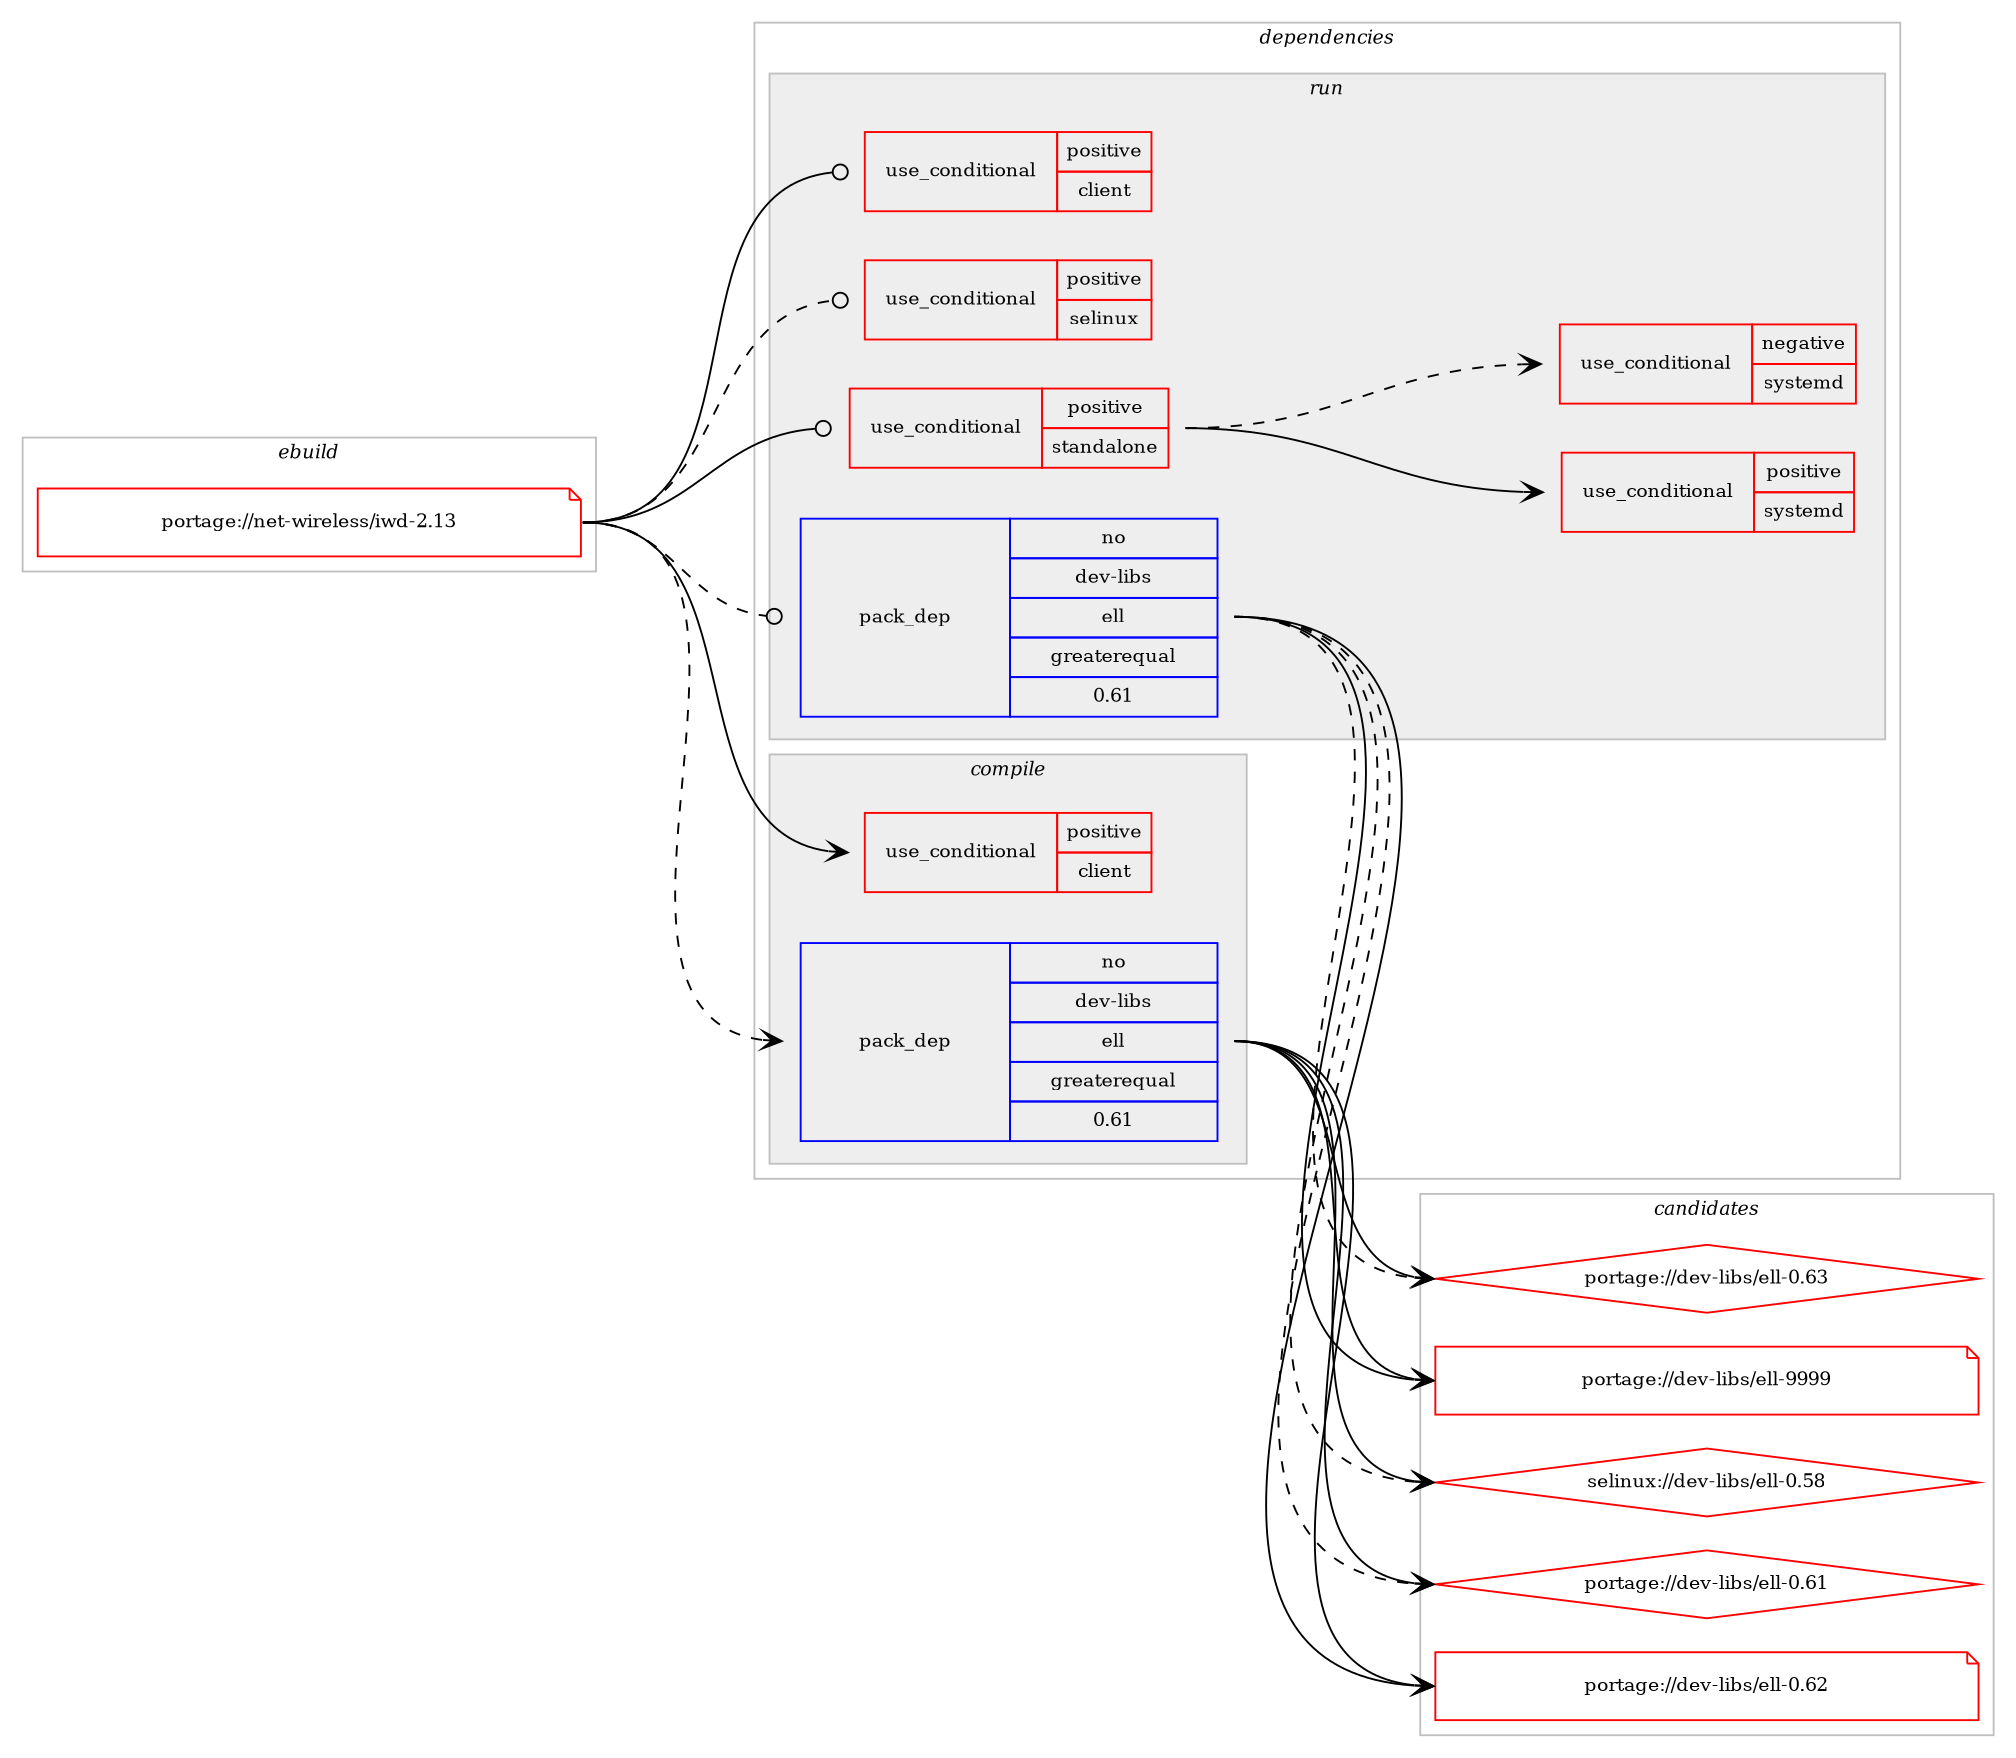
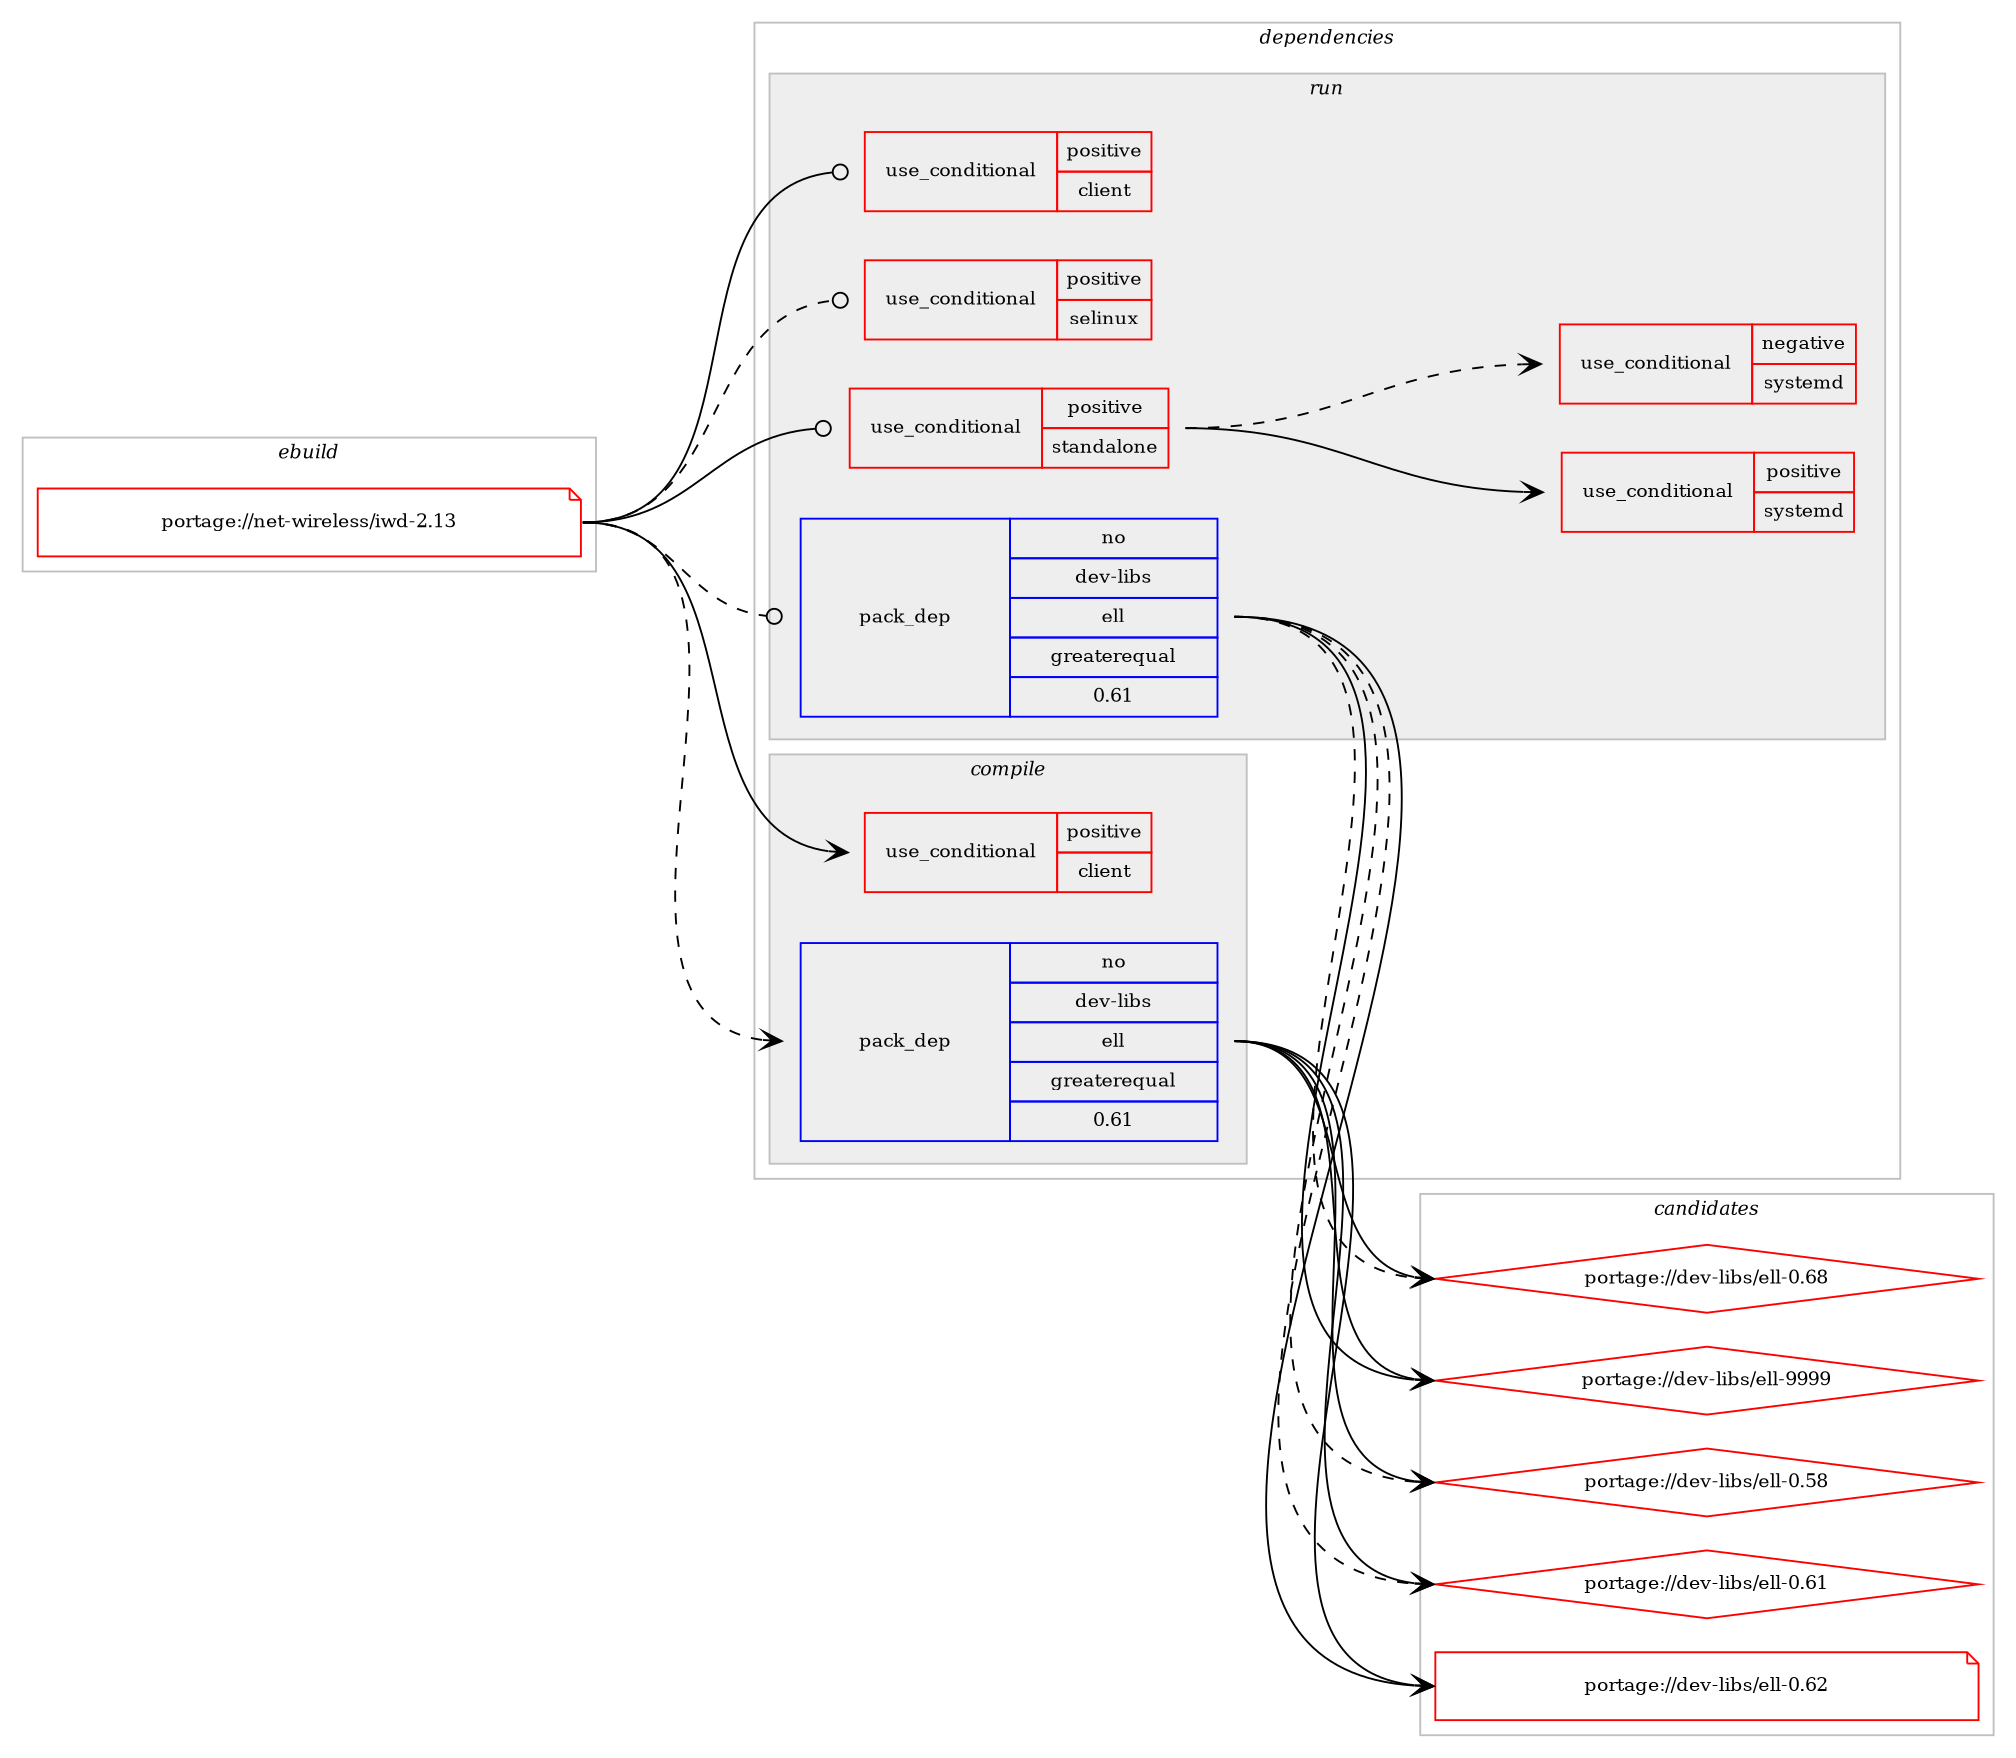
(1707, 1279) -> (1707, 1279)
(1707, 1381) -> (1707, 1381)
(1707, 1482) -> (1707, 1482)
